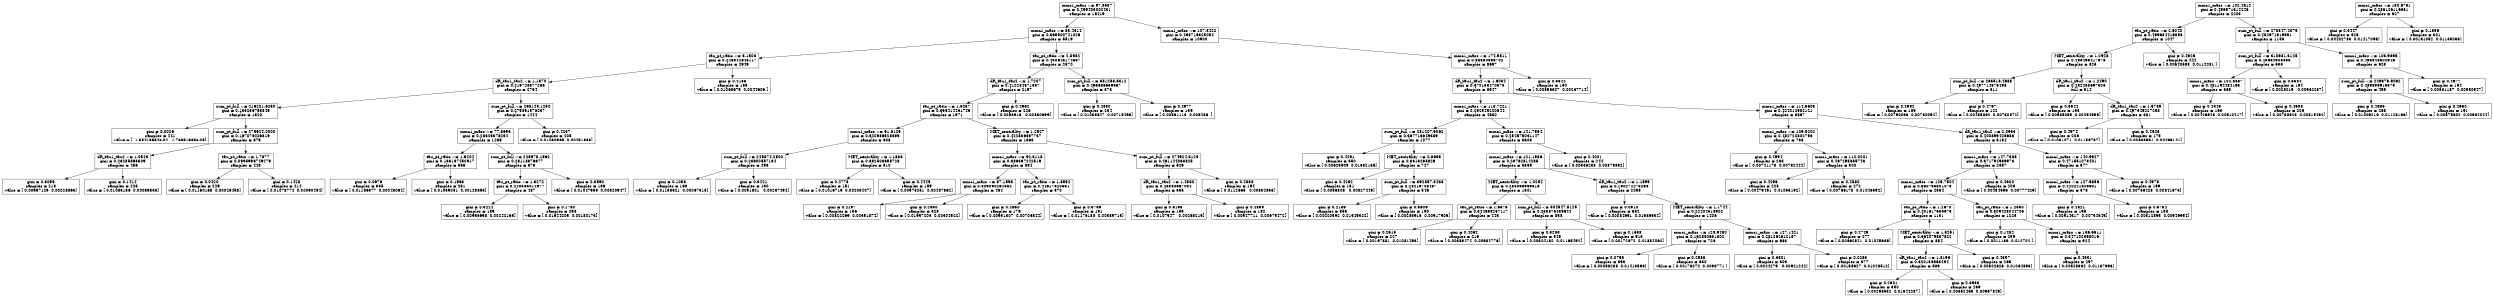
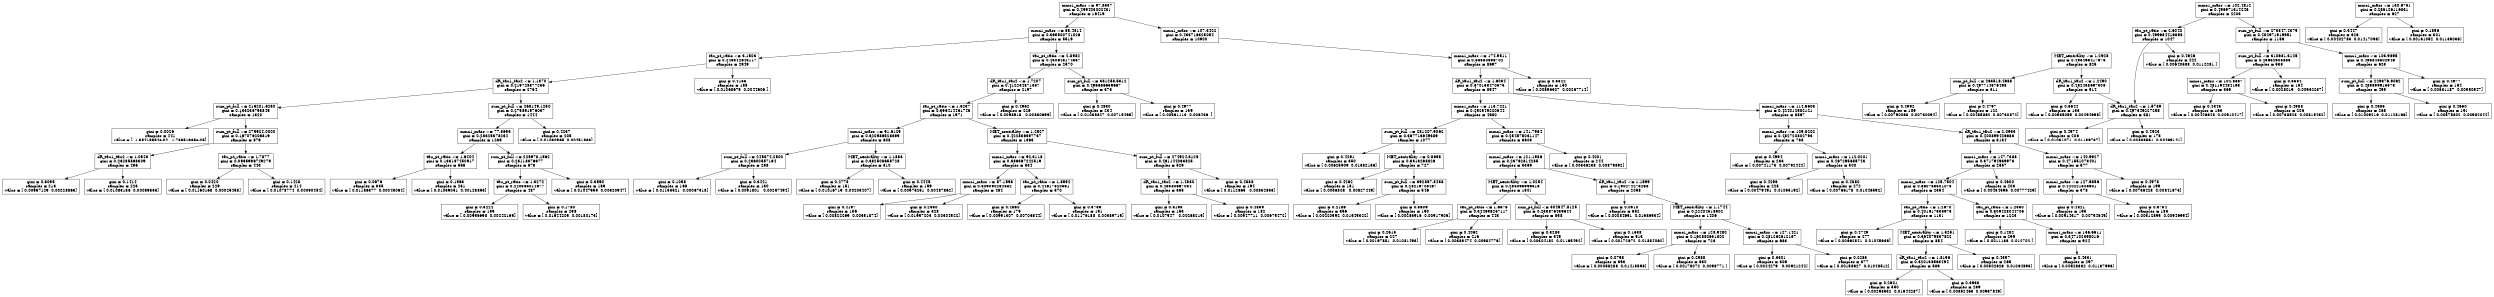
(2121, 47) -> (2136, 70)
(2082, 86) -> (2082, 86)
none -> (876, 147)
(1516, 147) -> none
(1930, 226) -> (1926, 223)
